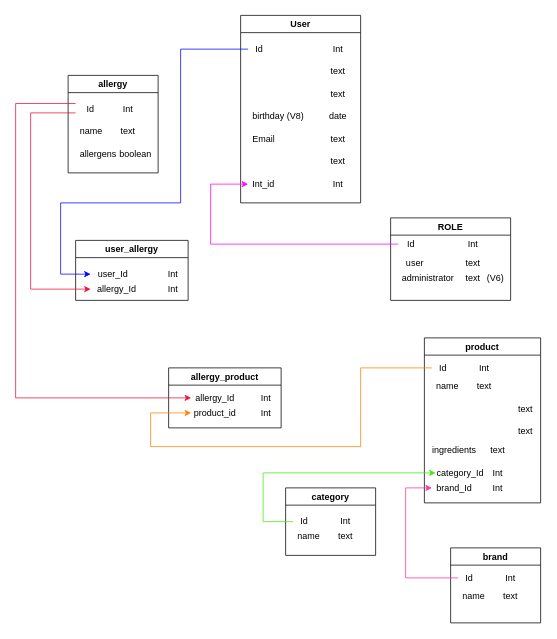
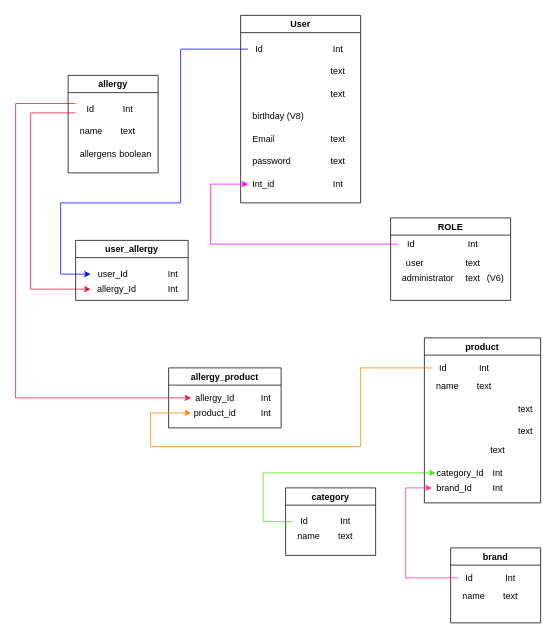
(338, 117) -> none
none -> (274, 162)
(454, 450) -> none
